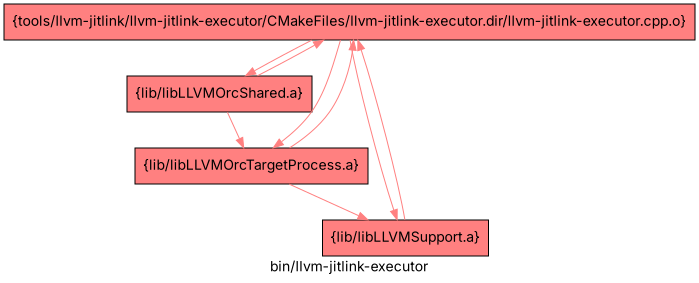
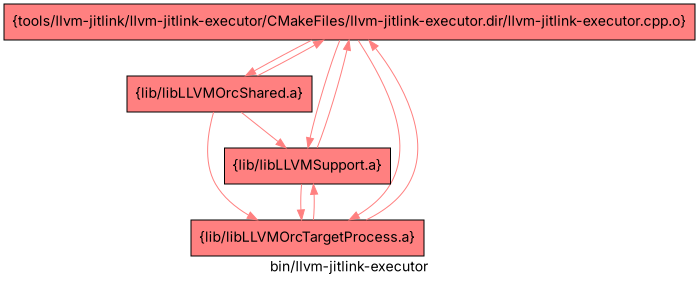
none -> (260, 127)
none -> (301, 197)
